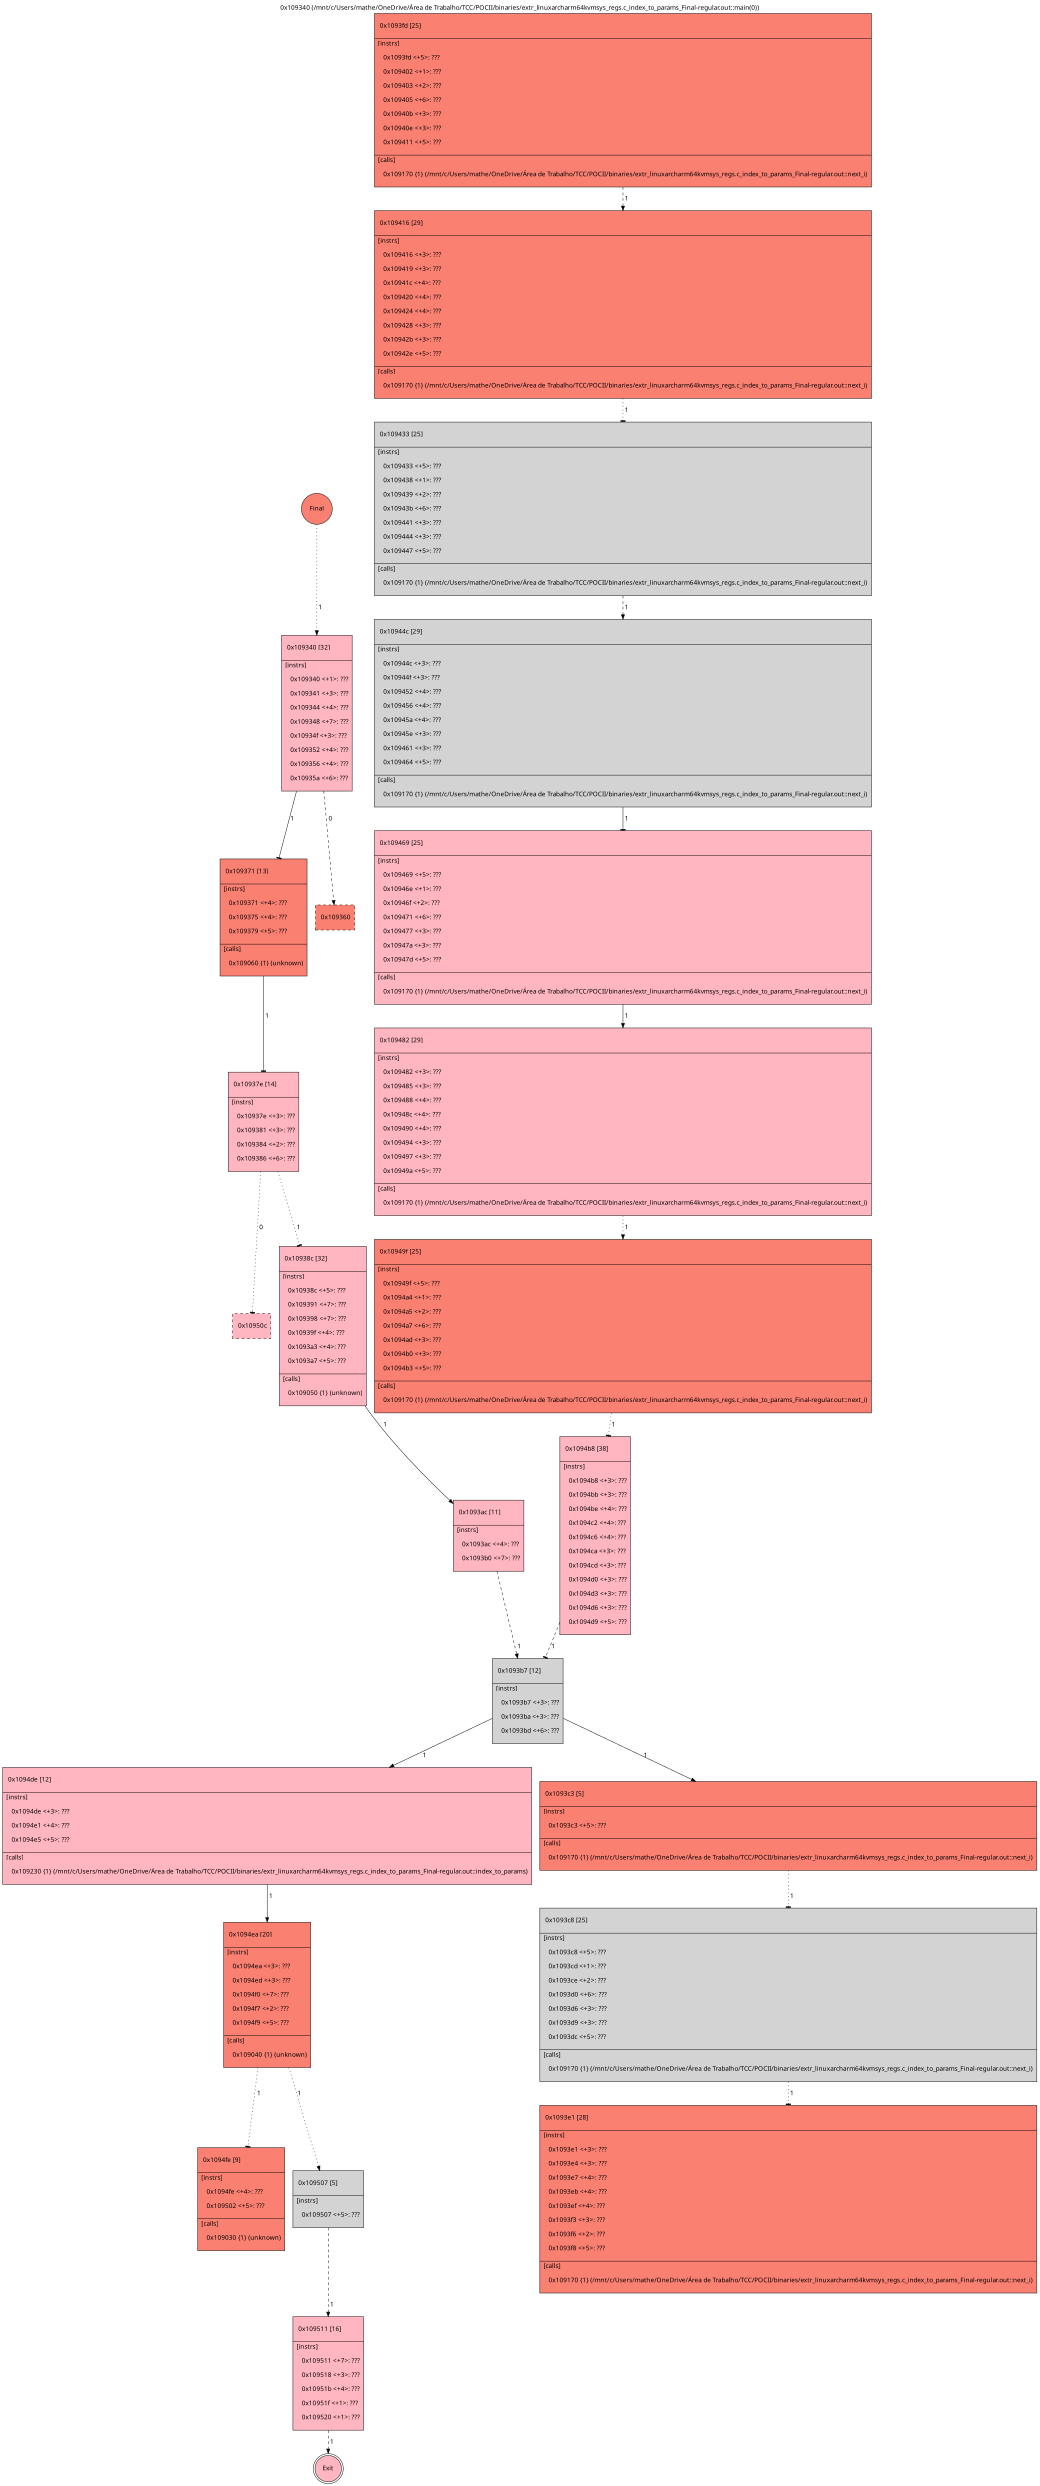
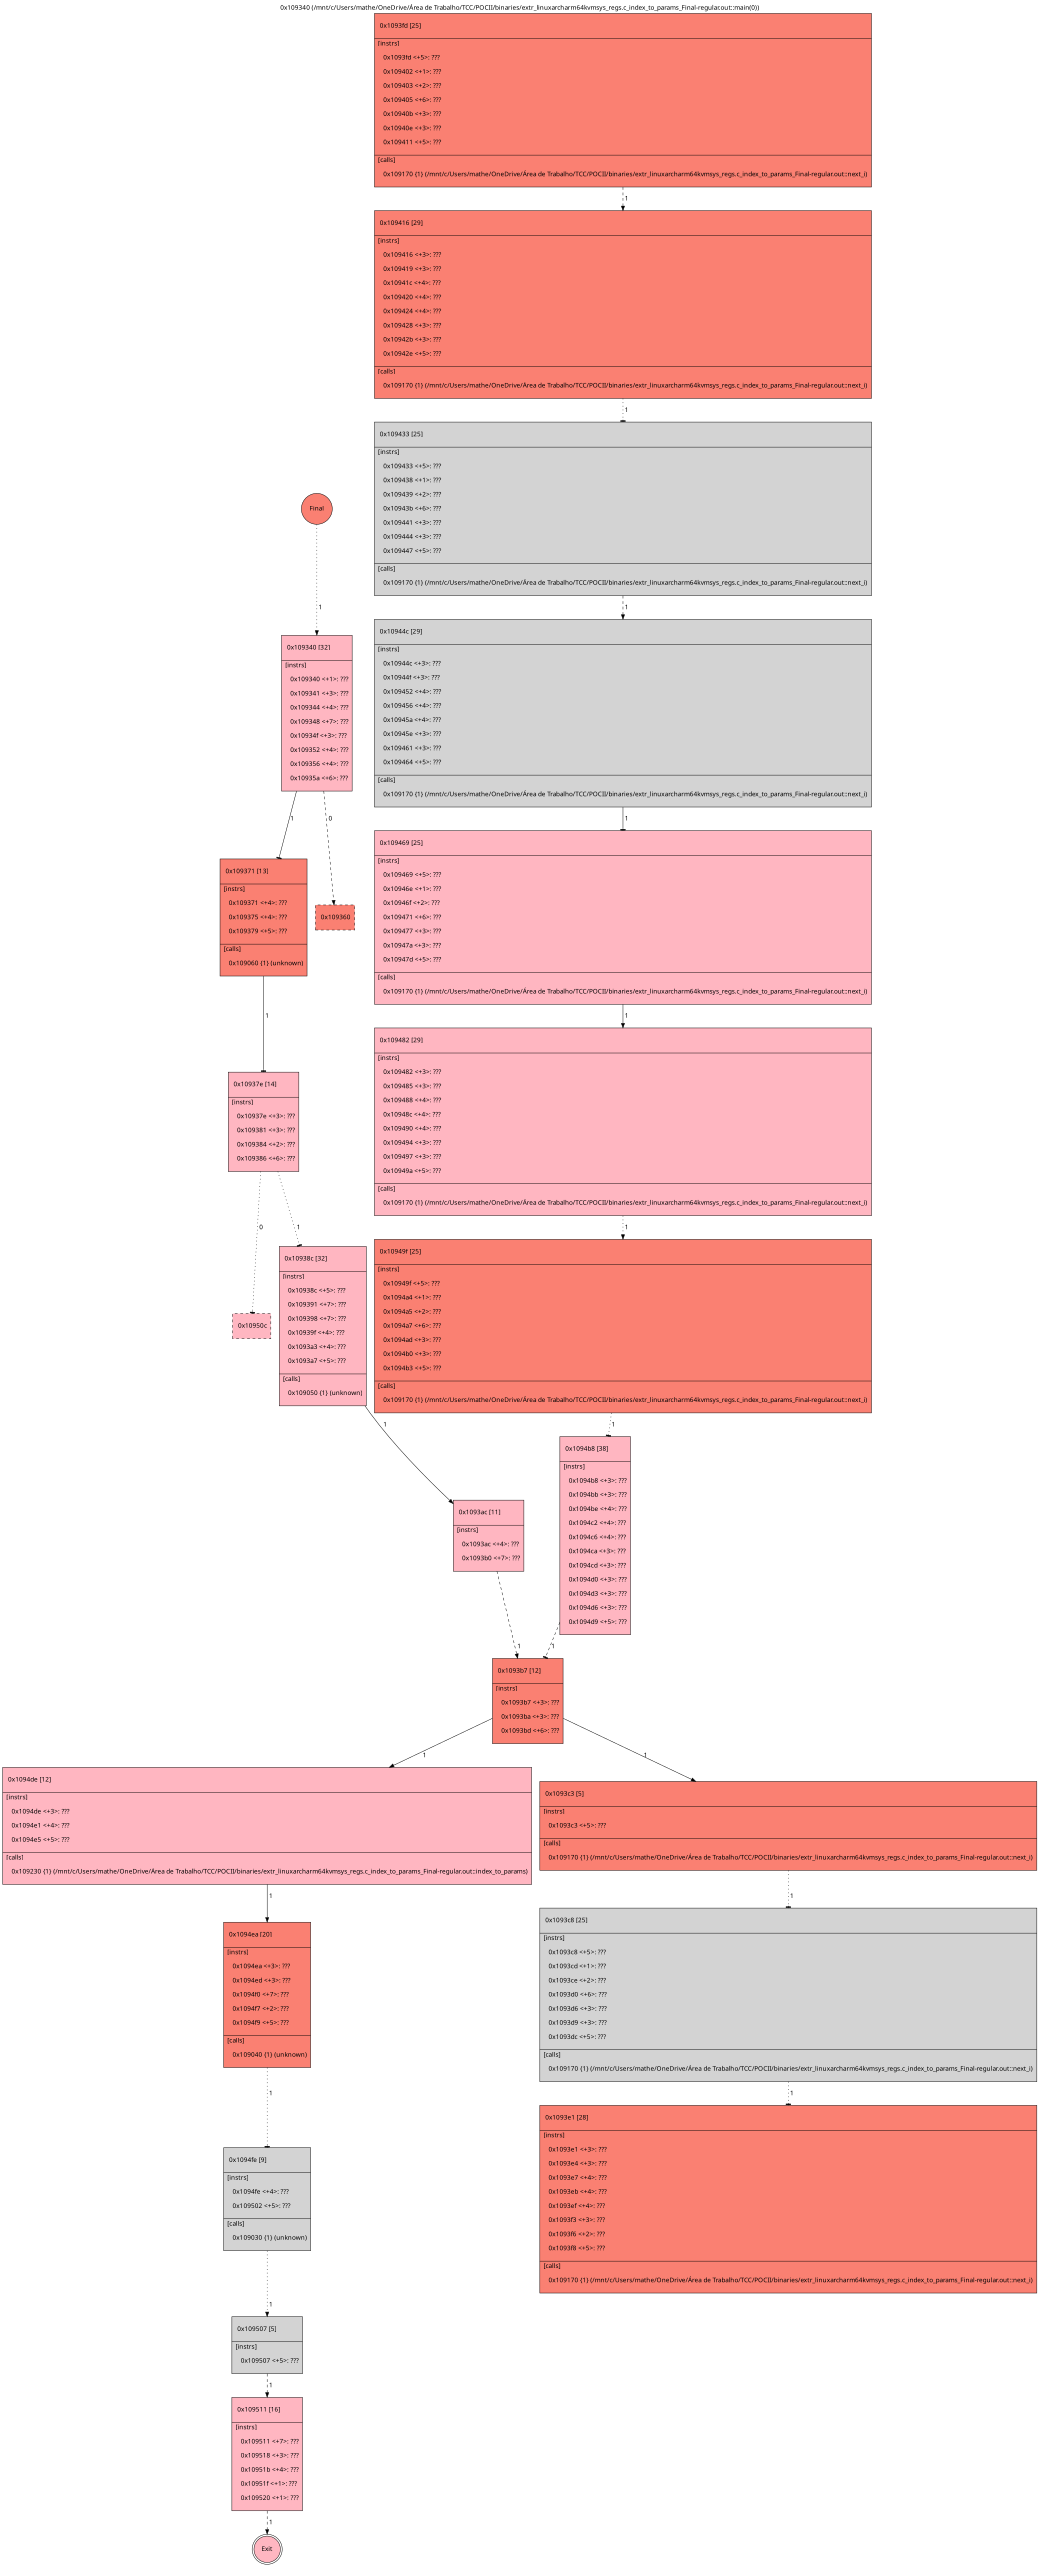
(528, 1701) -> (528, 1701)
(304, 2117) -> (267, 2281)
(241, 2199) -> (267, 2199)
